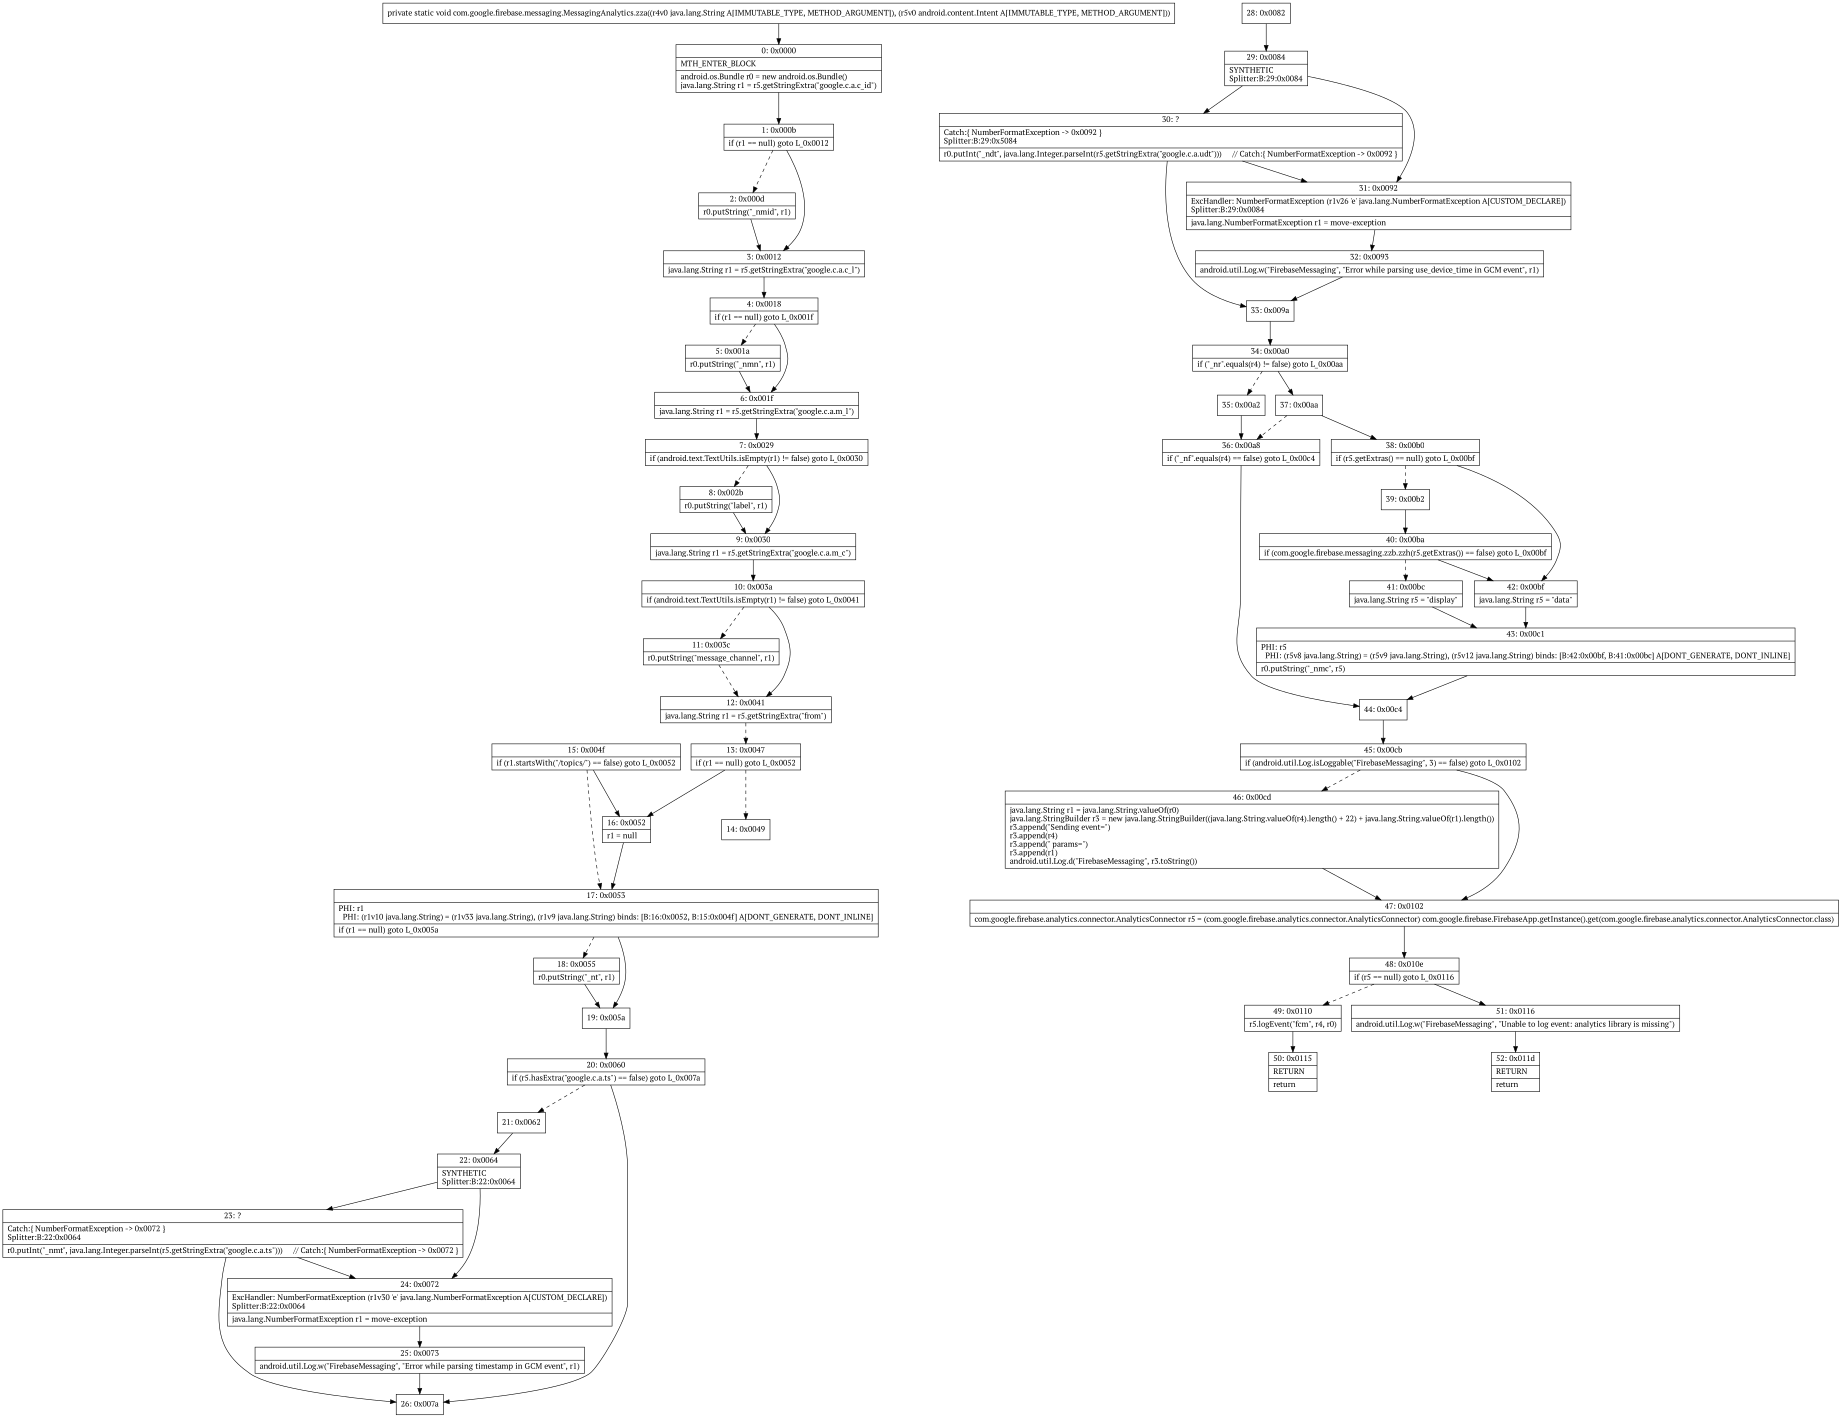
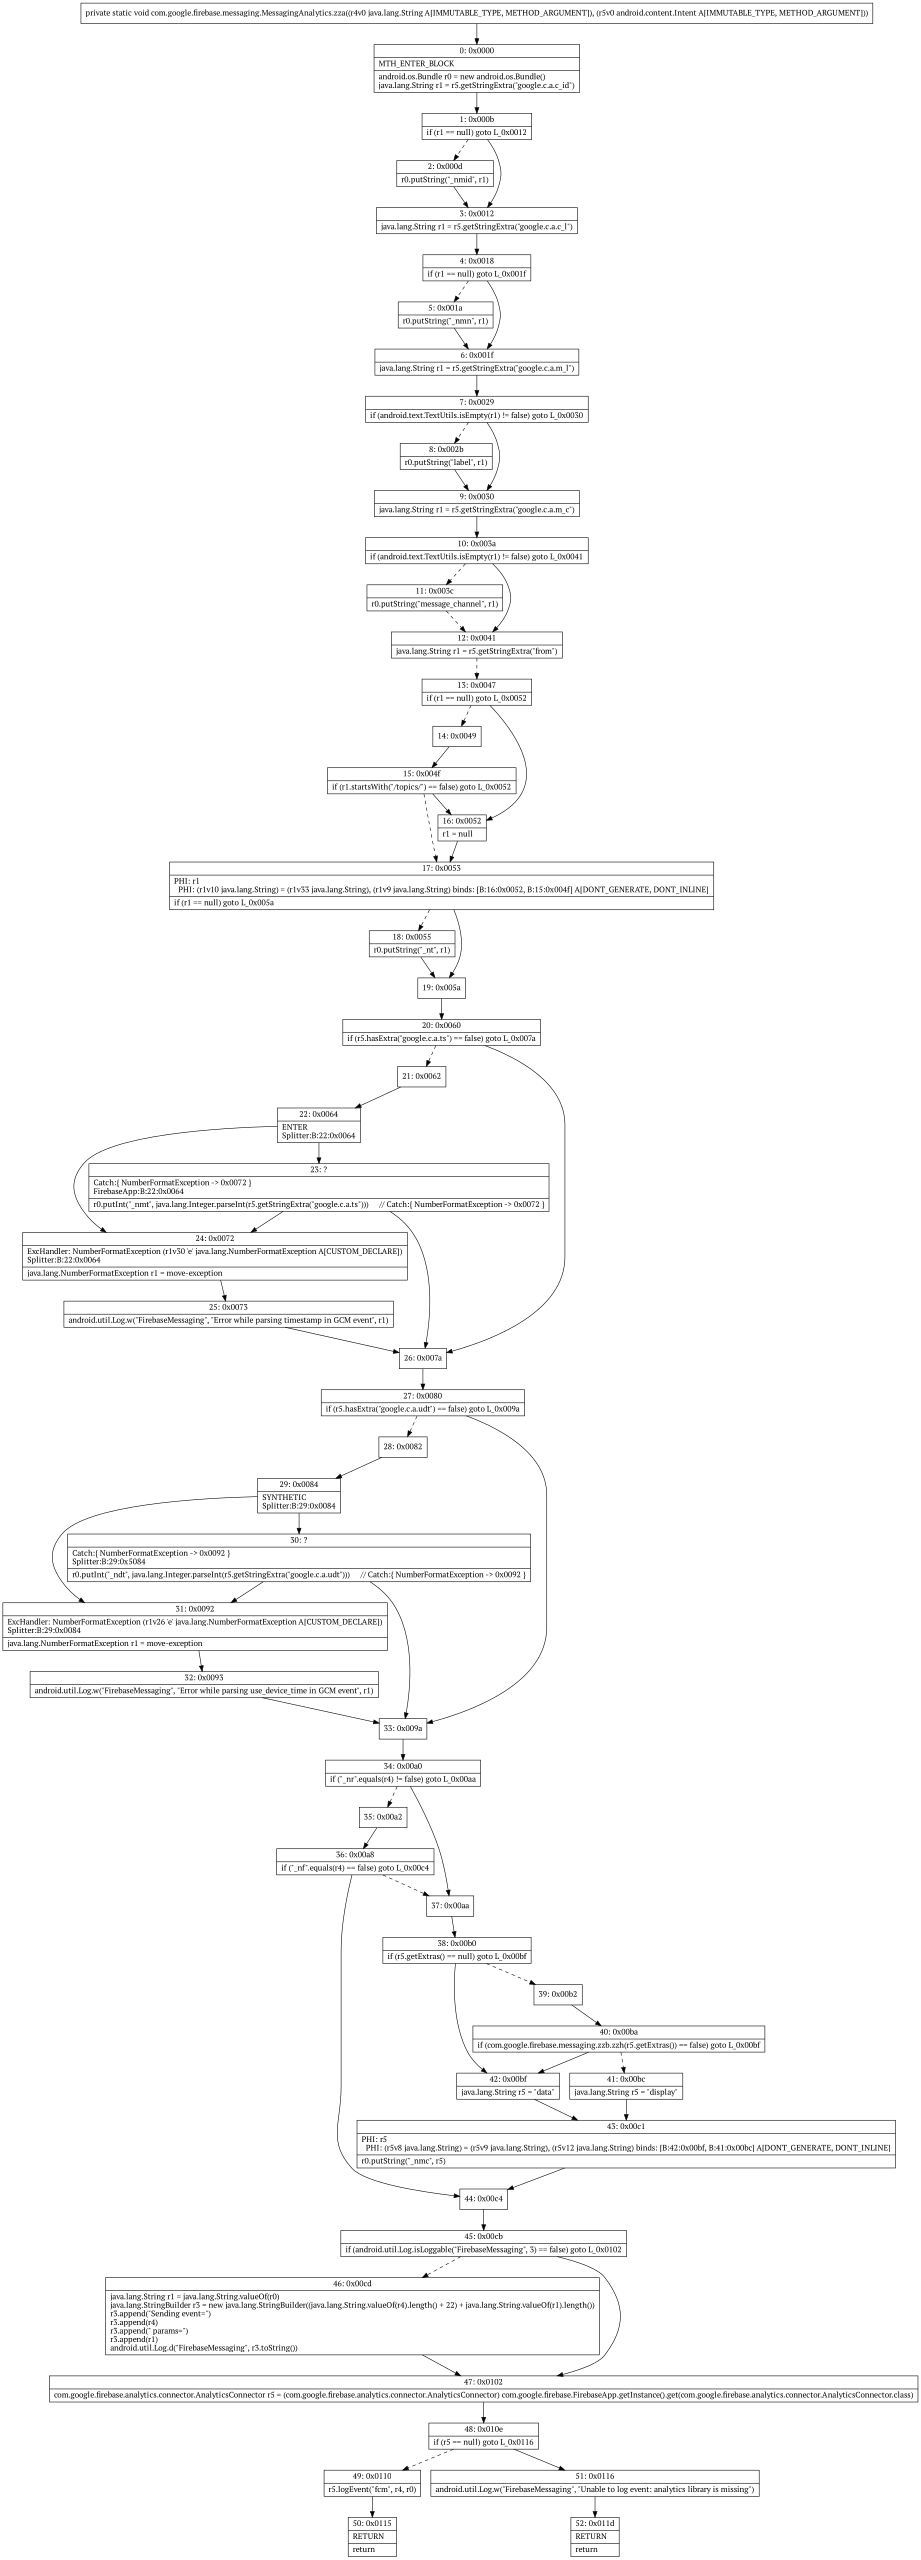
(1274, 426) -> (403, 1884)
none -> (442, 755)
(464, 1173) -> (295, 1127)
(44, 1238) -> (139, 1191)
none -> (423, 1403)
